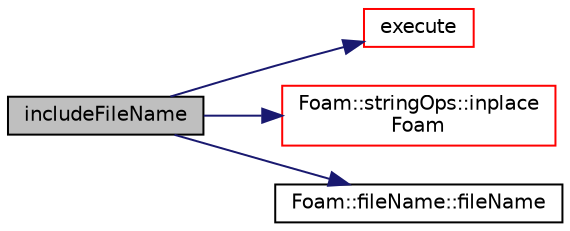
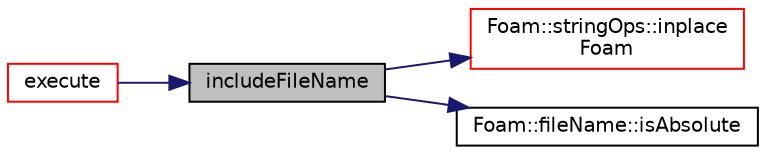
(257, 71) -> (144, 83)
(419, 203) -> (607, 127)
